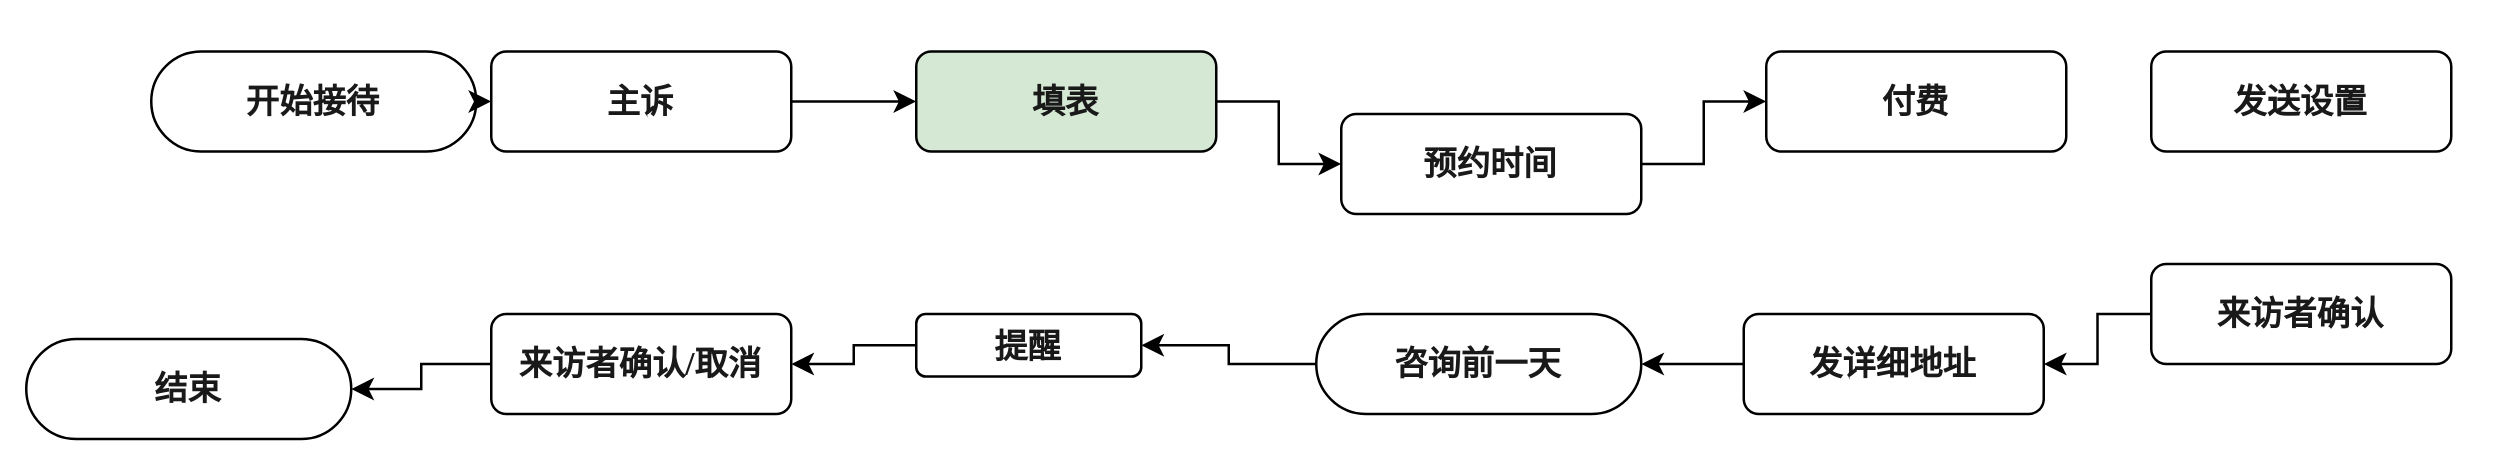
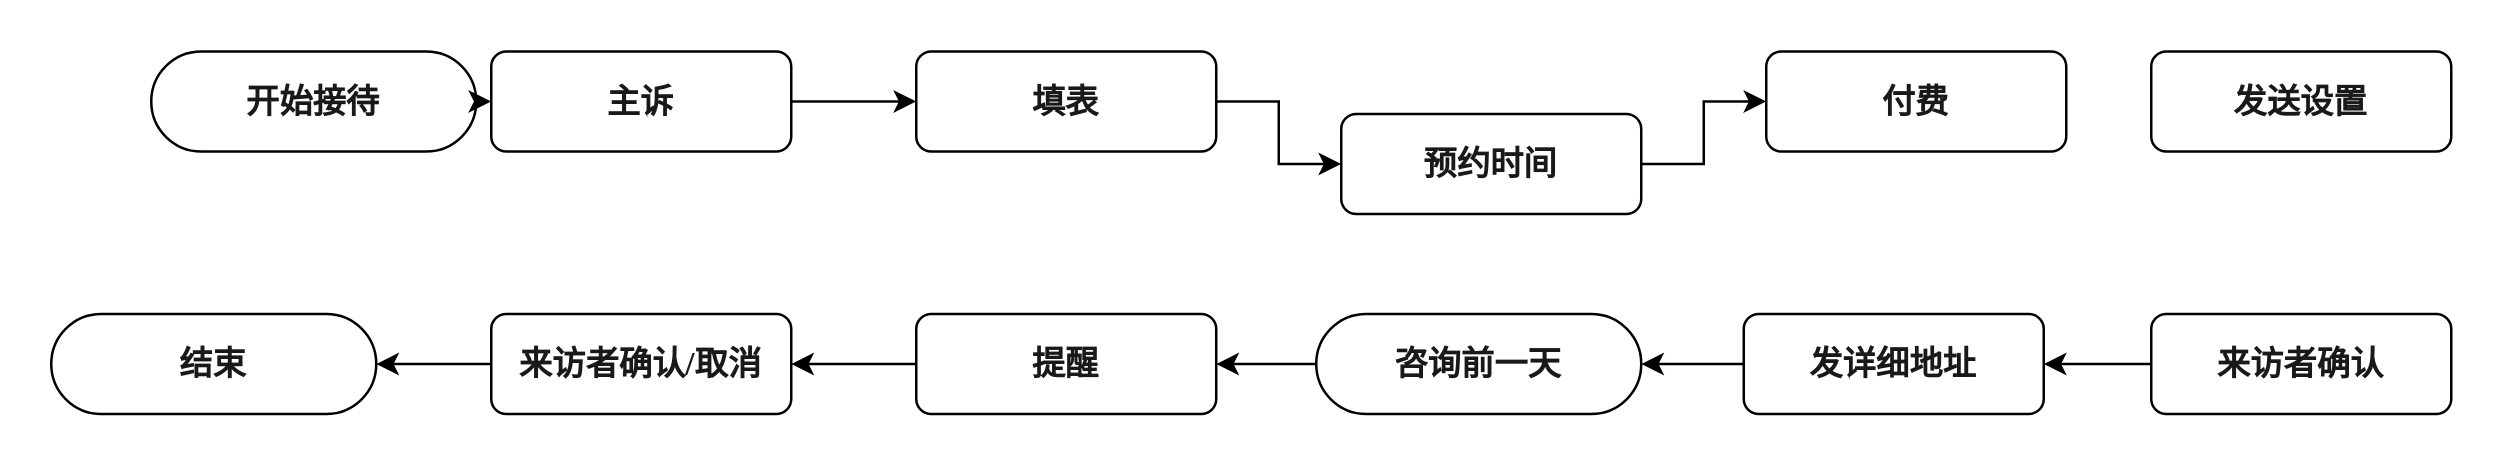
(1066, 101) -> (1066, 101)
(2301, 314) -> (2301, 364)
(1029, 345) -> (1066, 364)
(189, 389) -> (214, 364)
